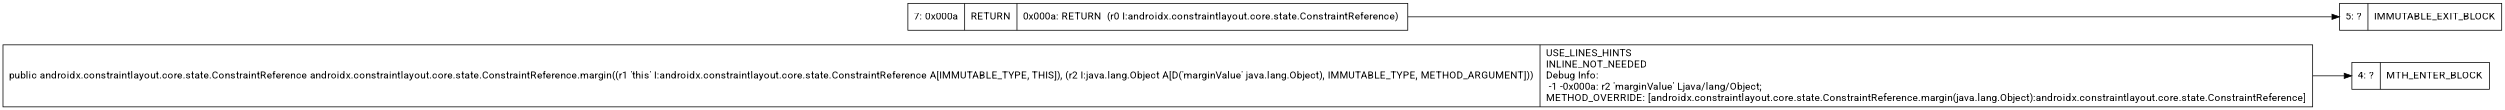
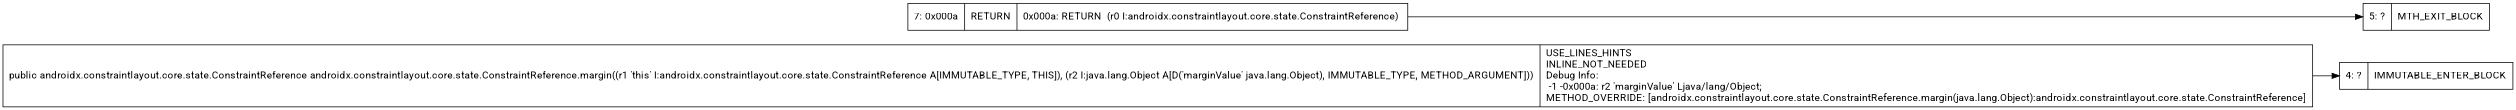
(2435, 16) -> (2440, 16)
(2435, 75) -> (2440, 75)
